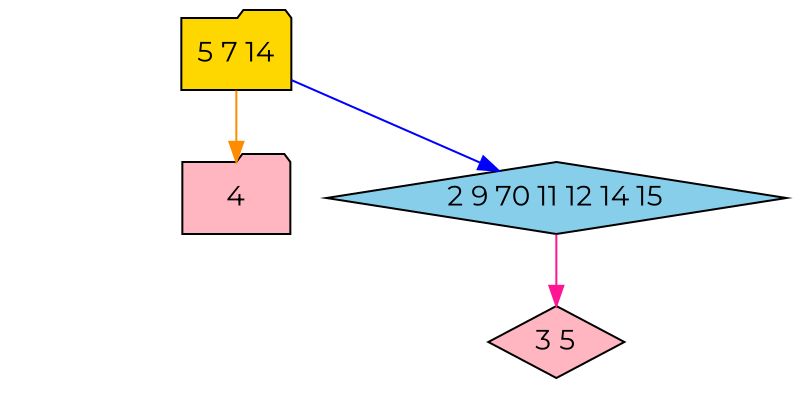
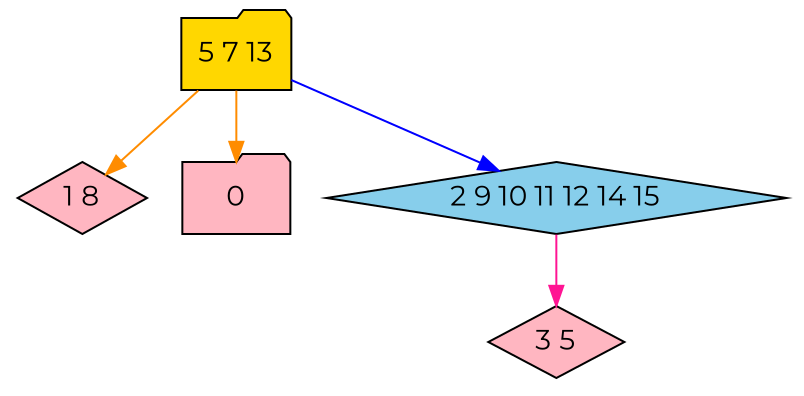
(236, 54) -> (236, 54)
none -> (82, 198)
(236, 198) -> (236, 198)
(556, 198) -> (556, 198)
